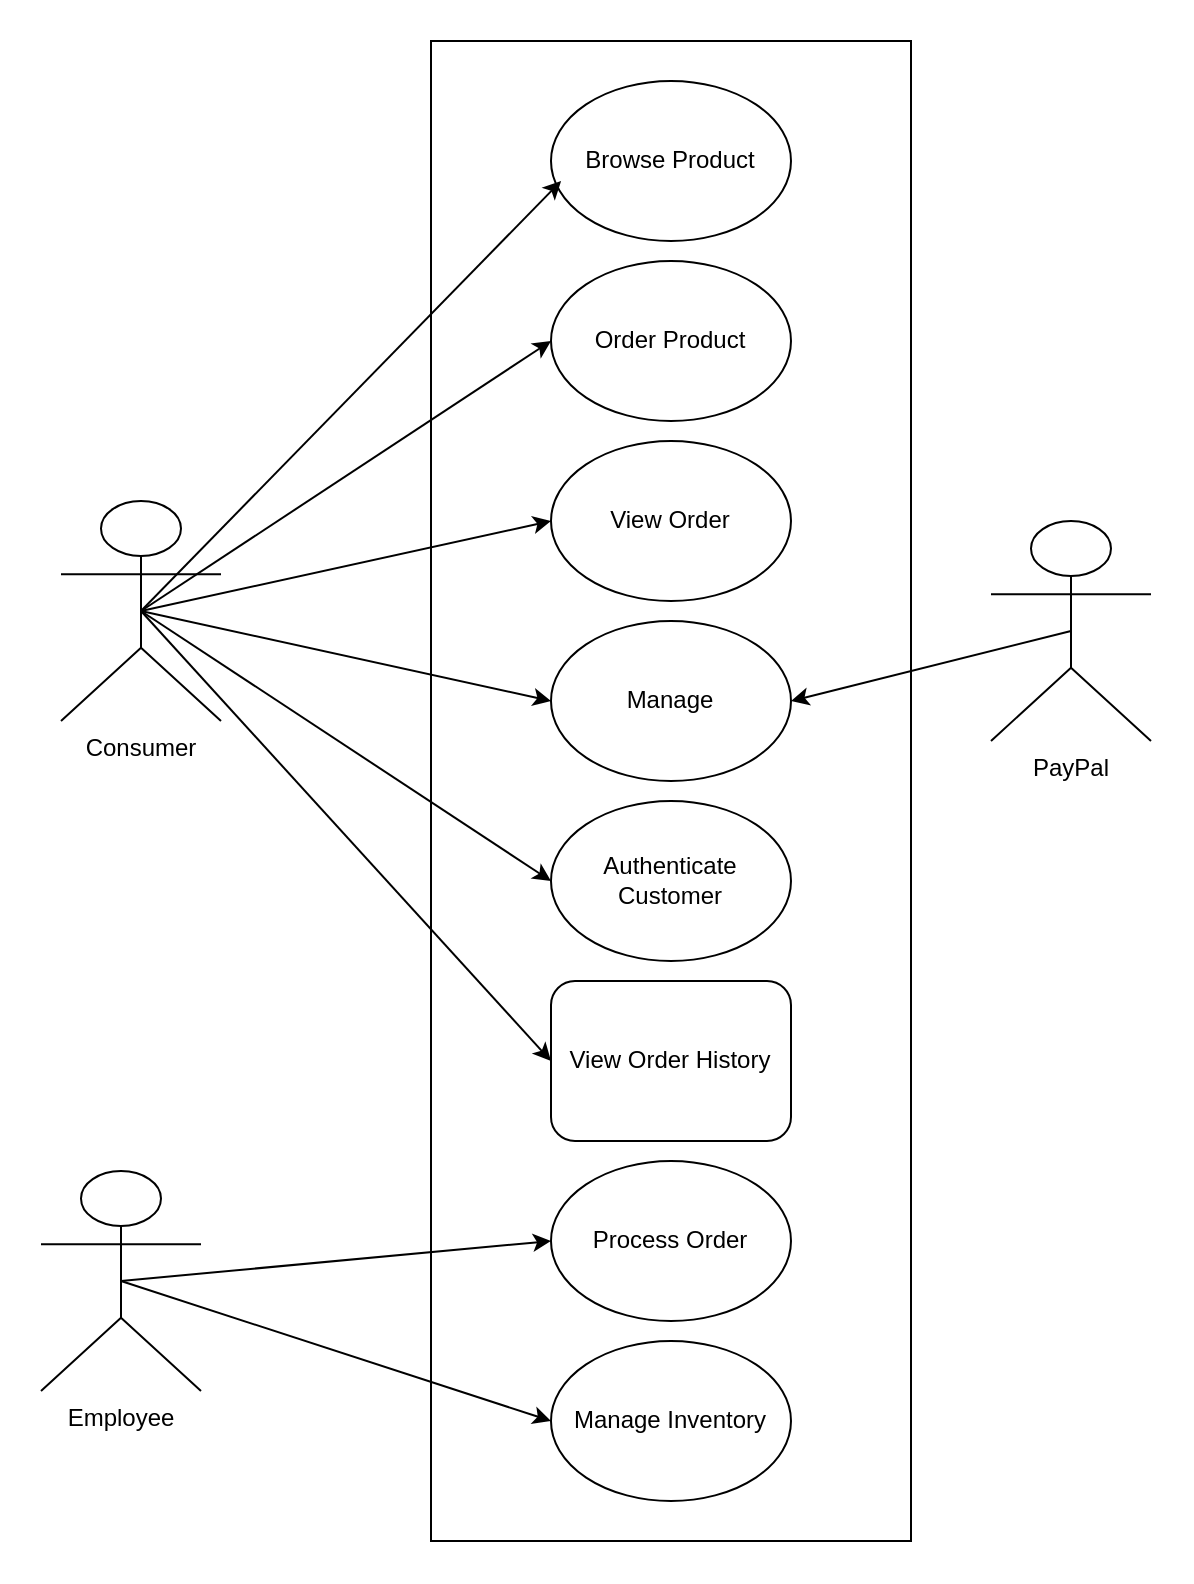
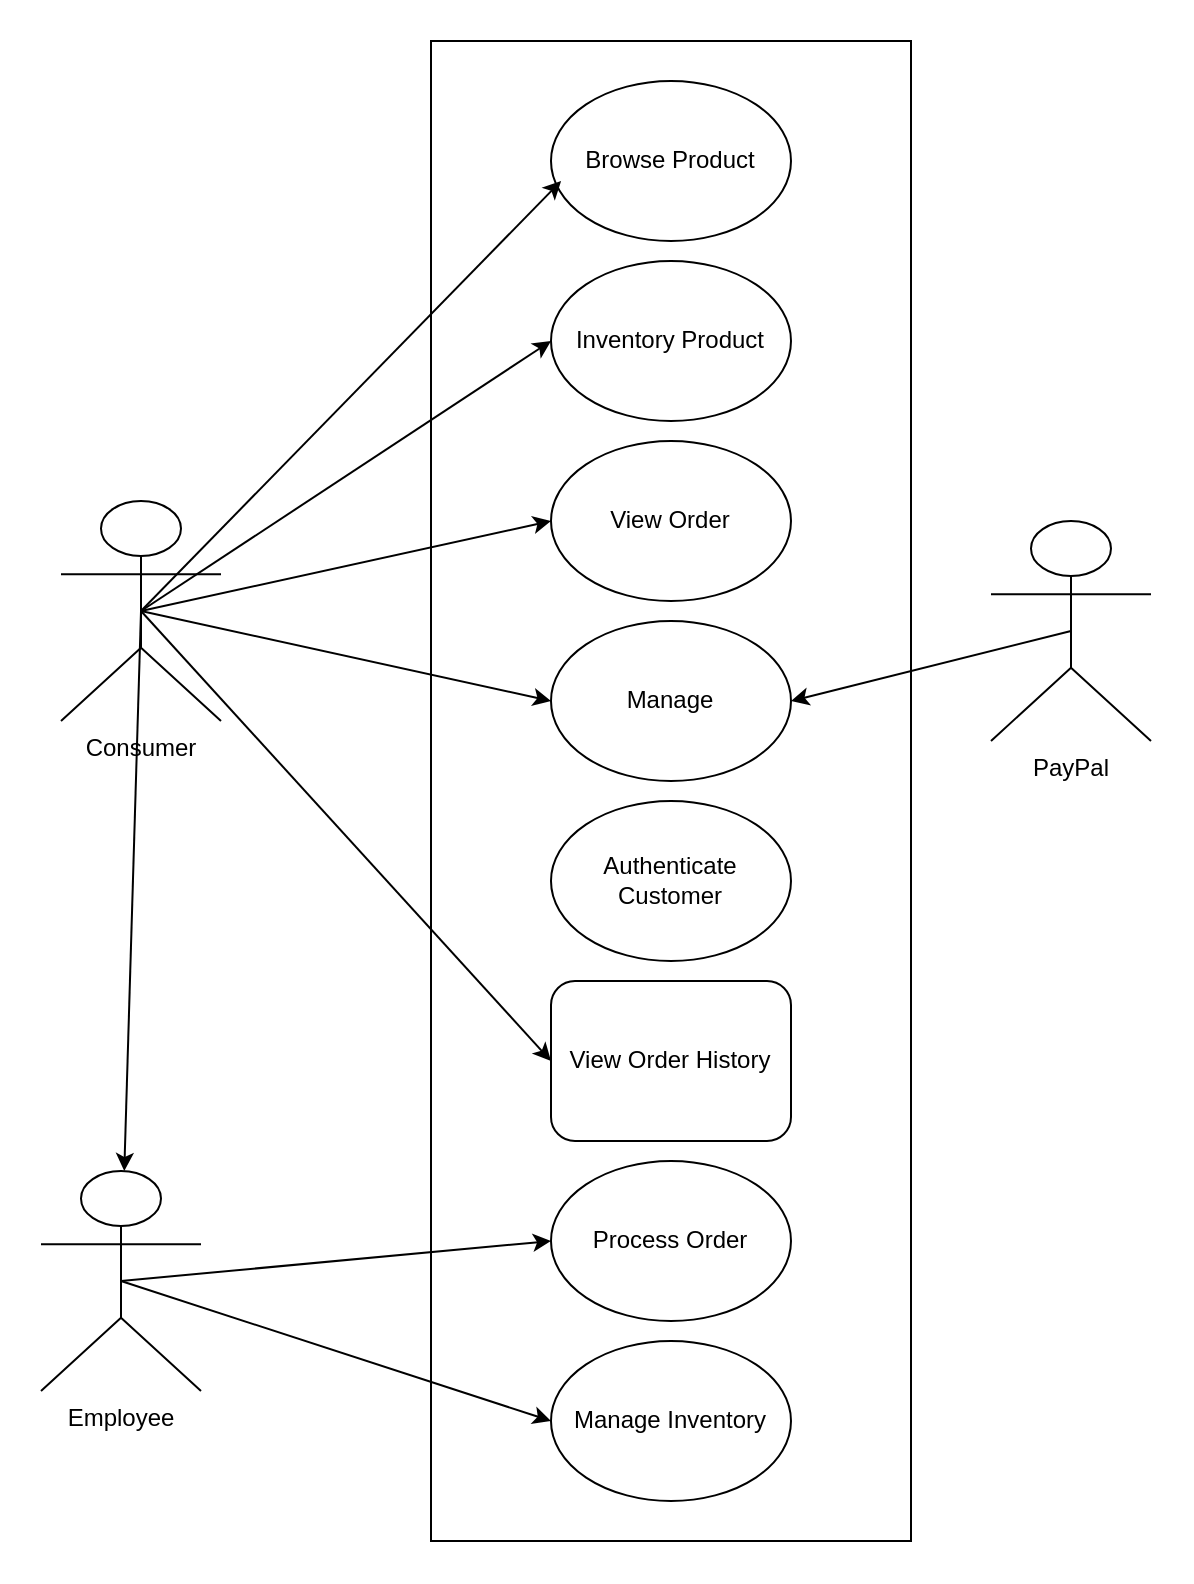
(671, 341) -> (671, 341)
(344, 745) -> (132, 905)
